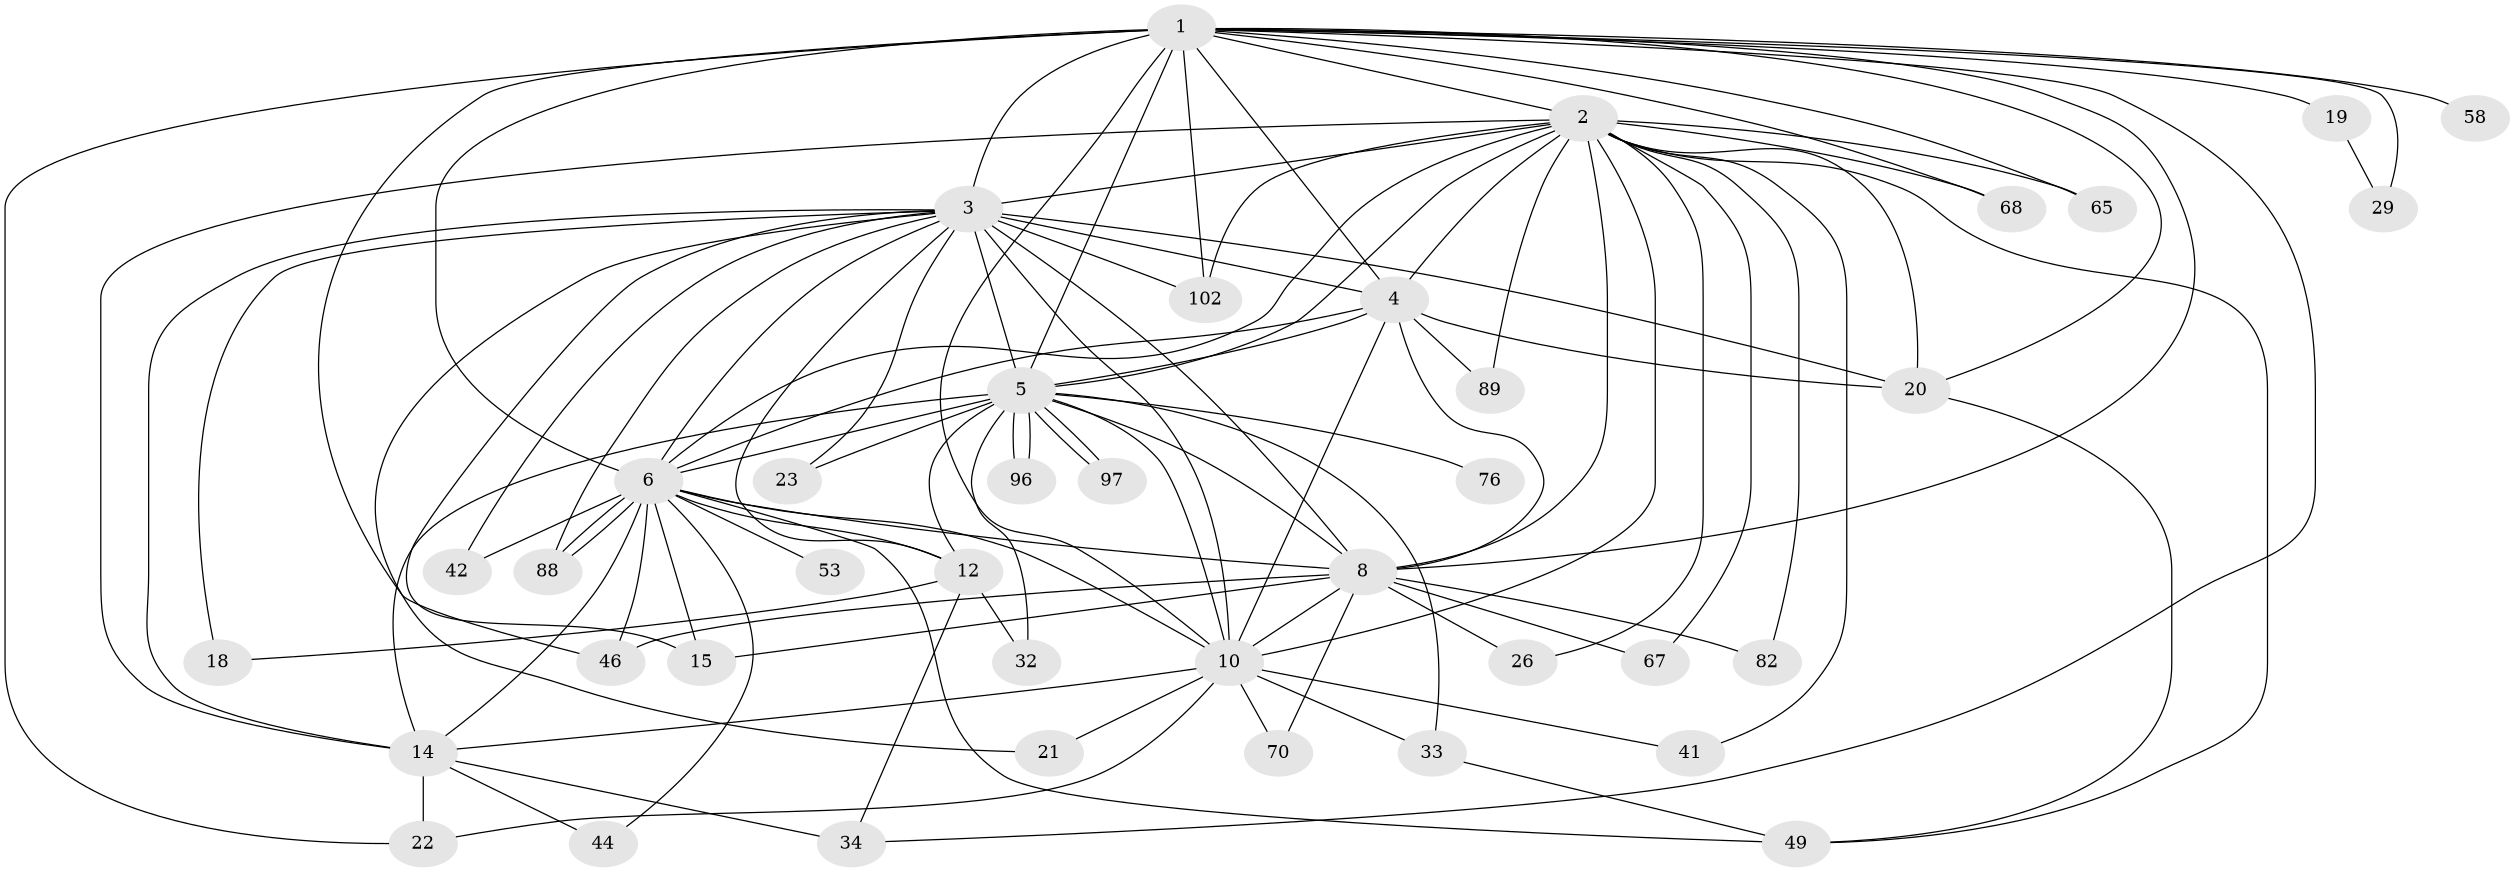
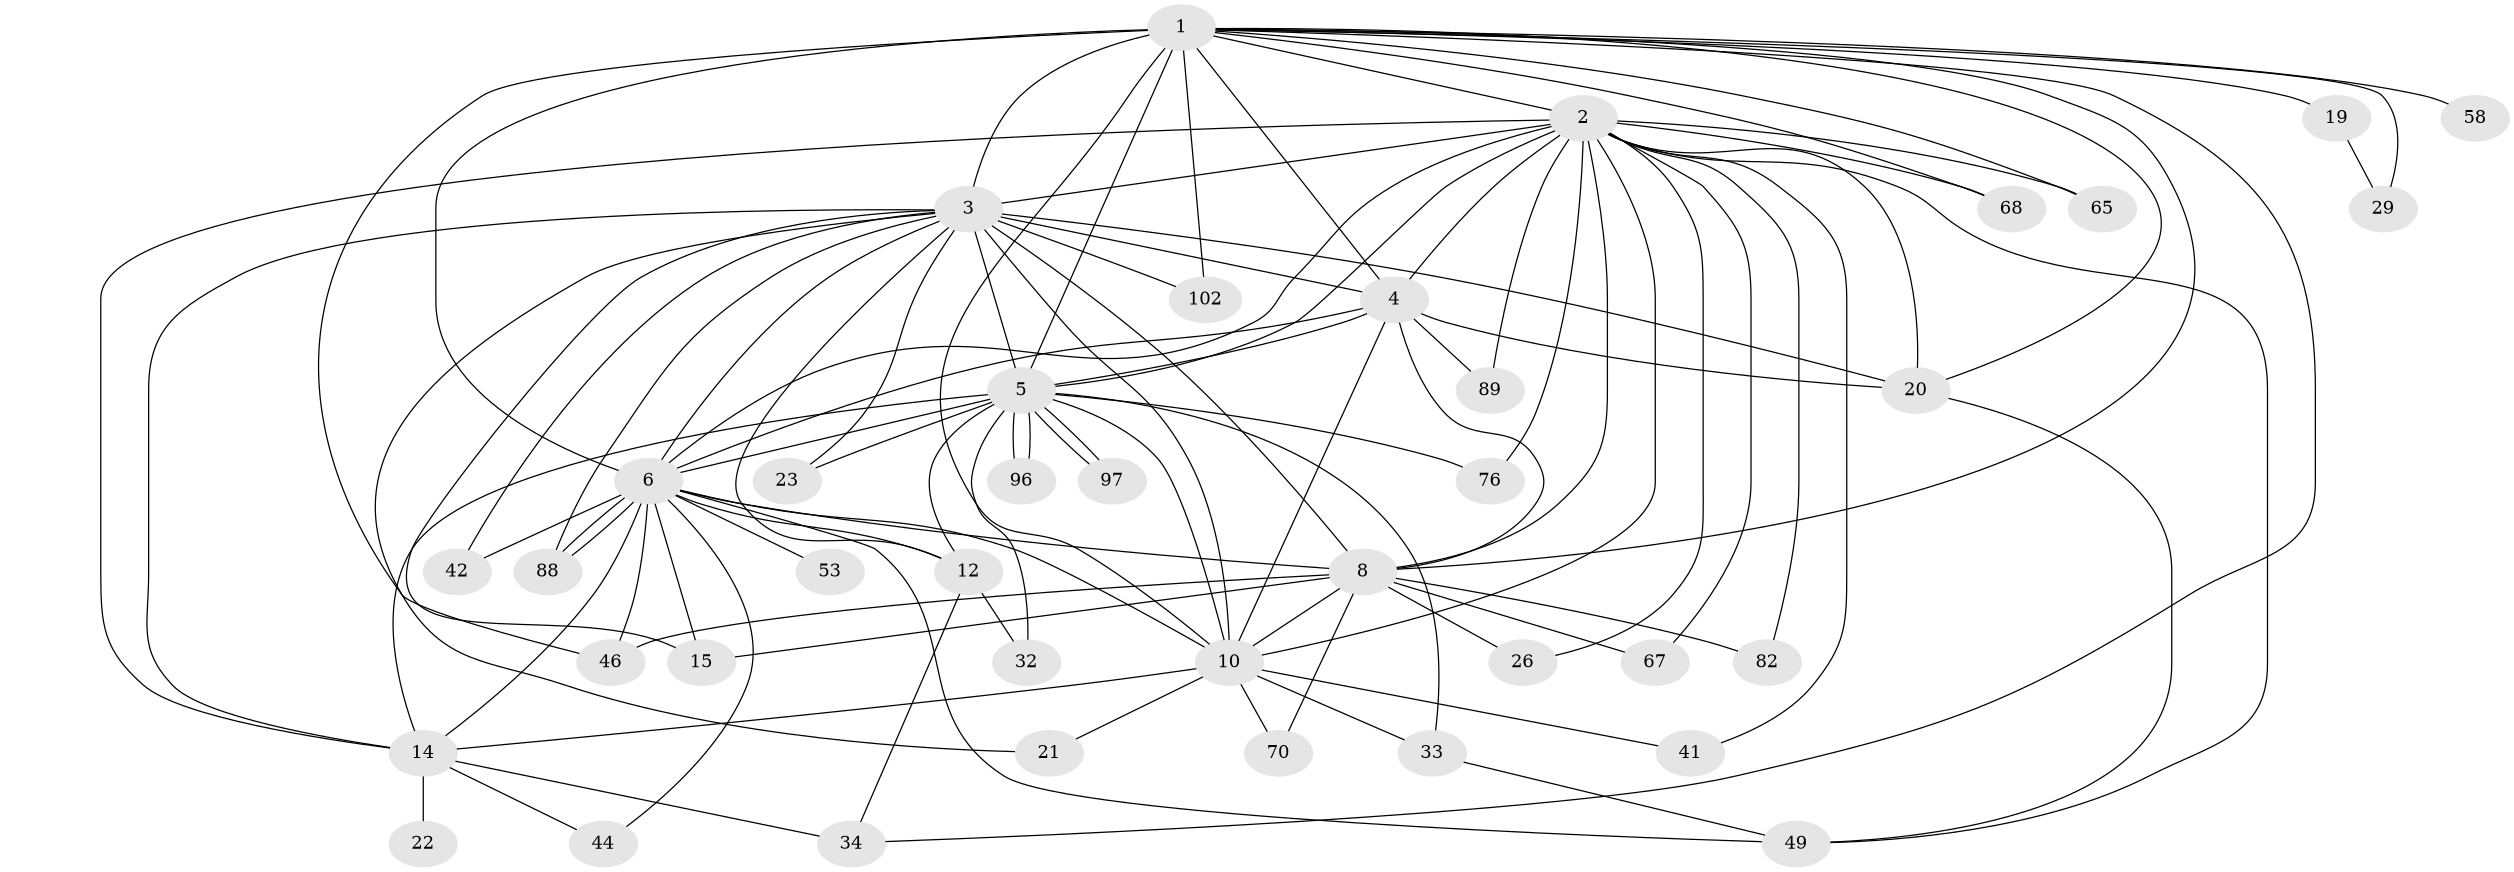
(110, 146) -> none
(1282, 174) -> (1564, 315)
(1205, 462) -> none
(218, 663) -> none
(852, 809) -> none
